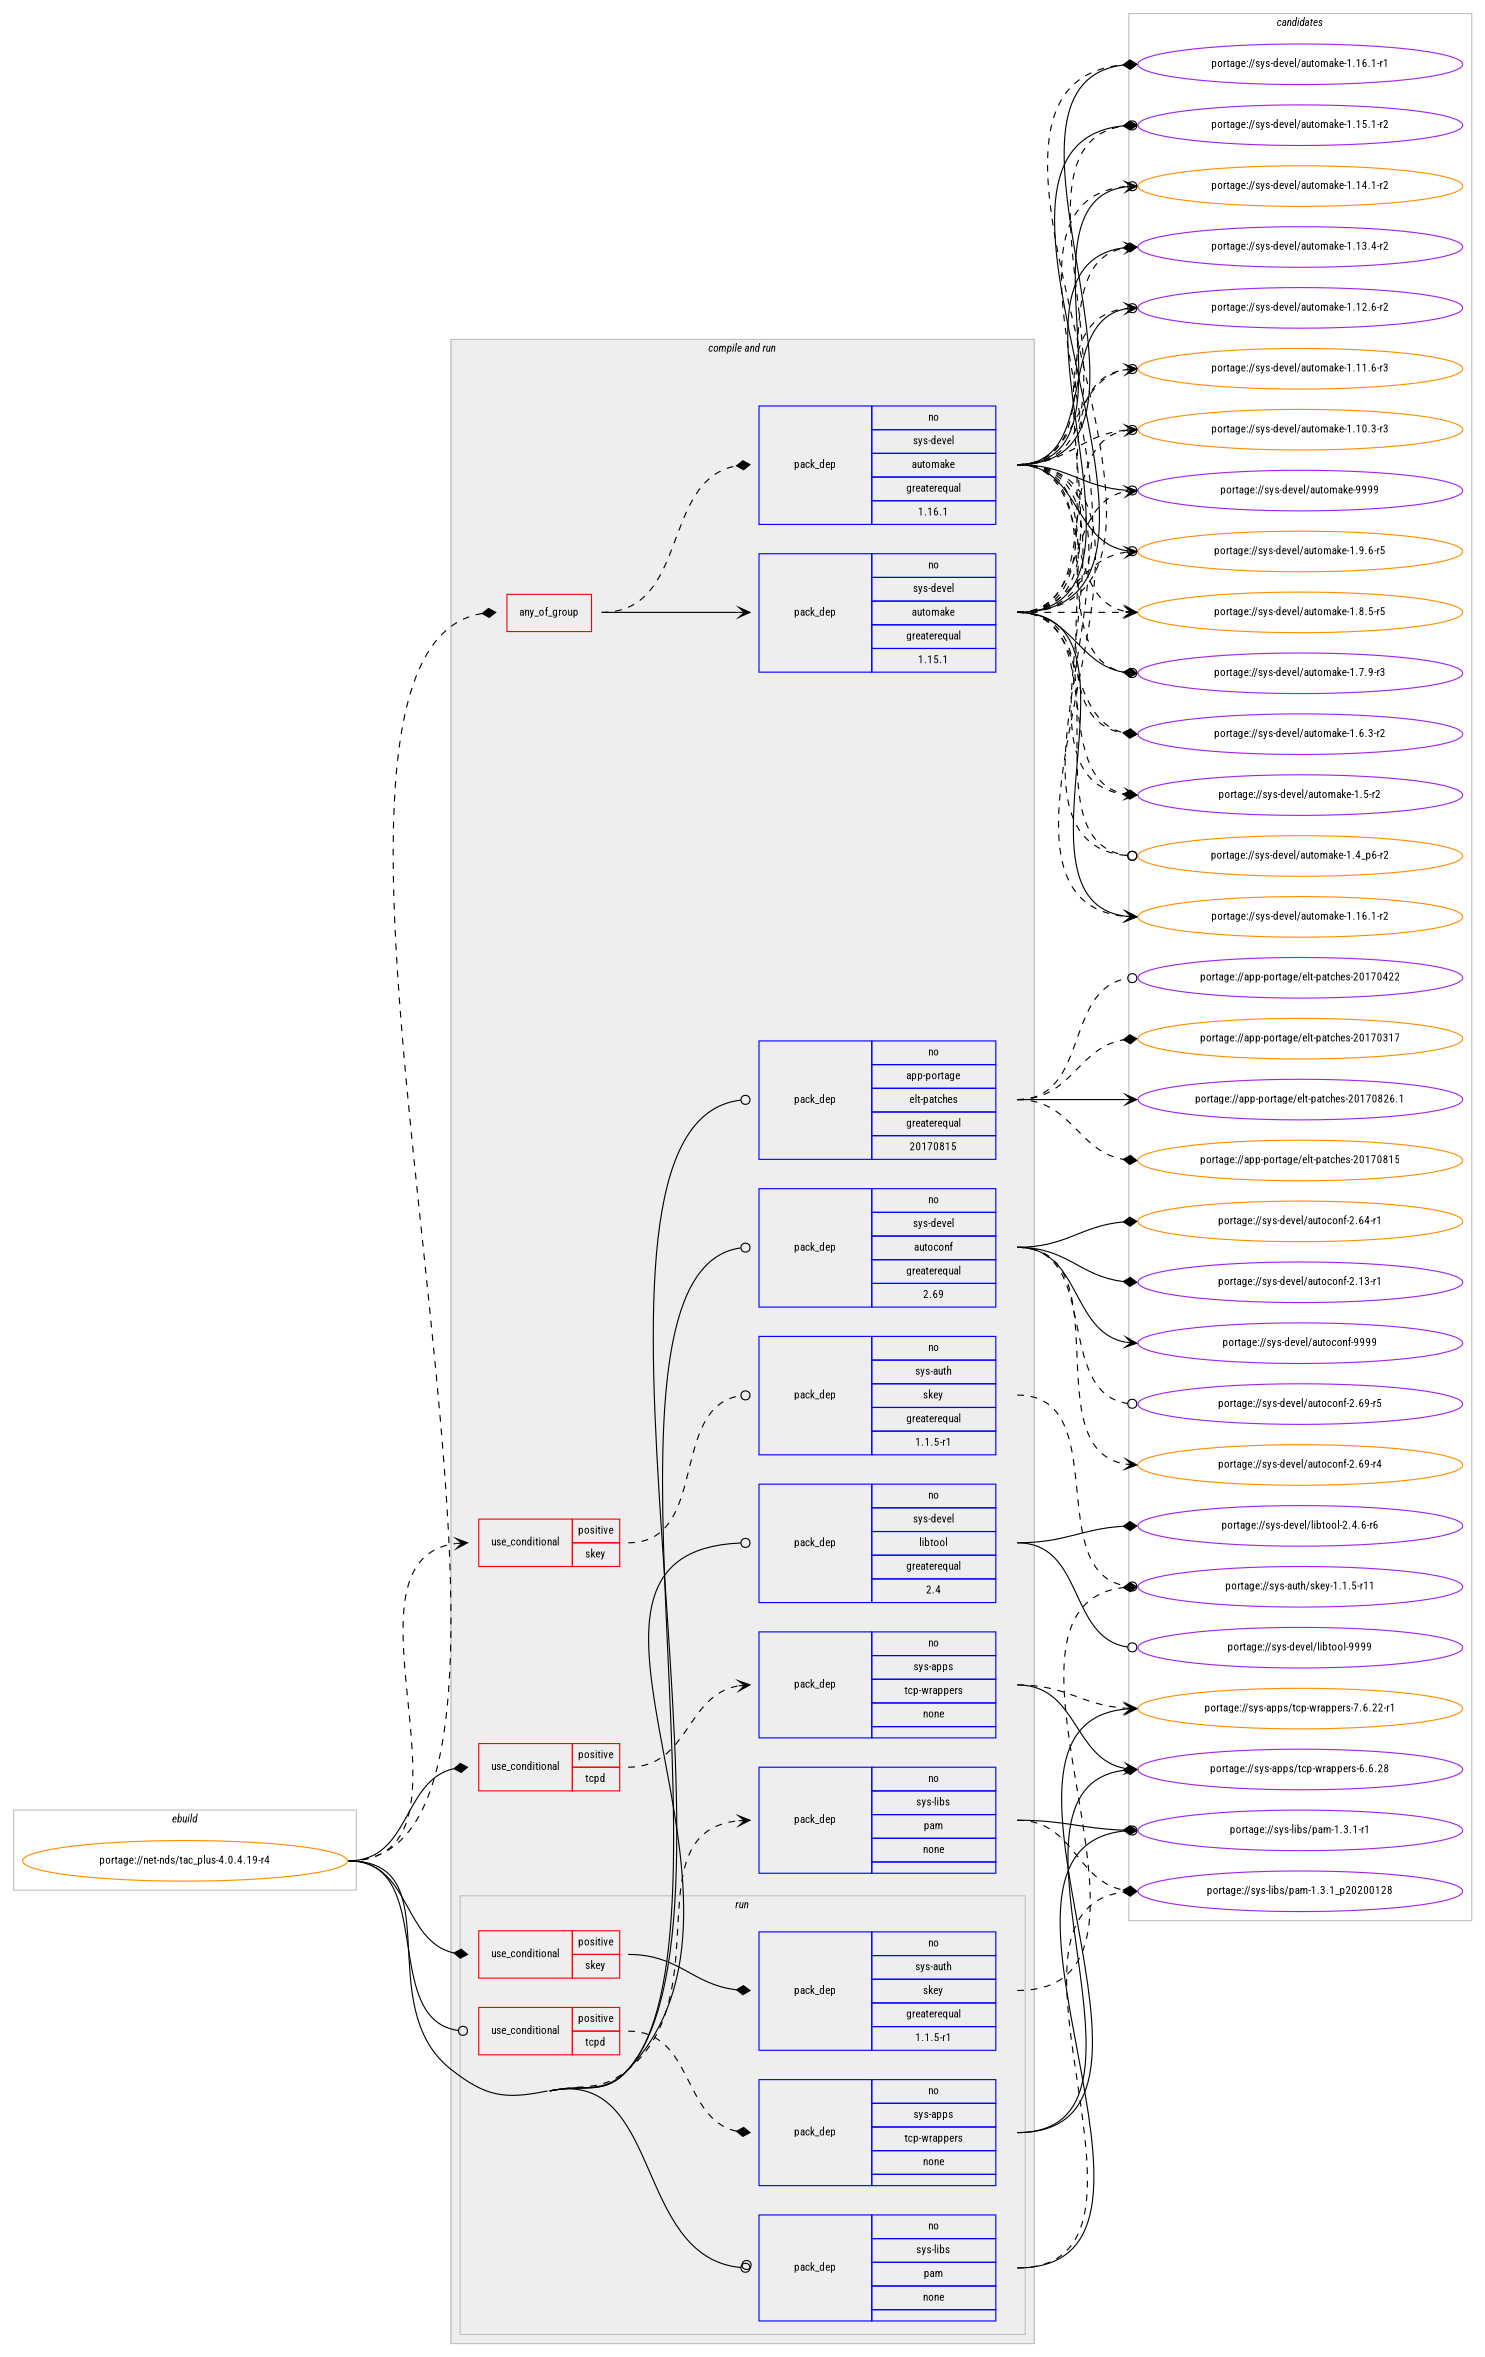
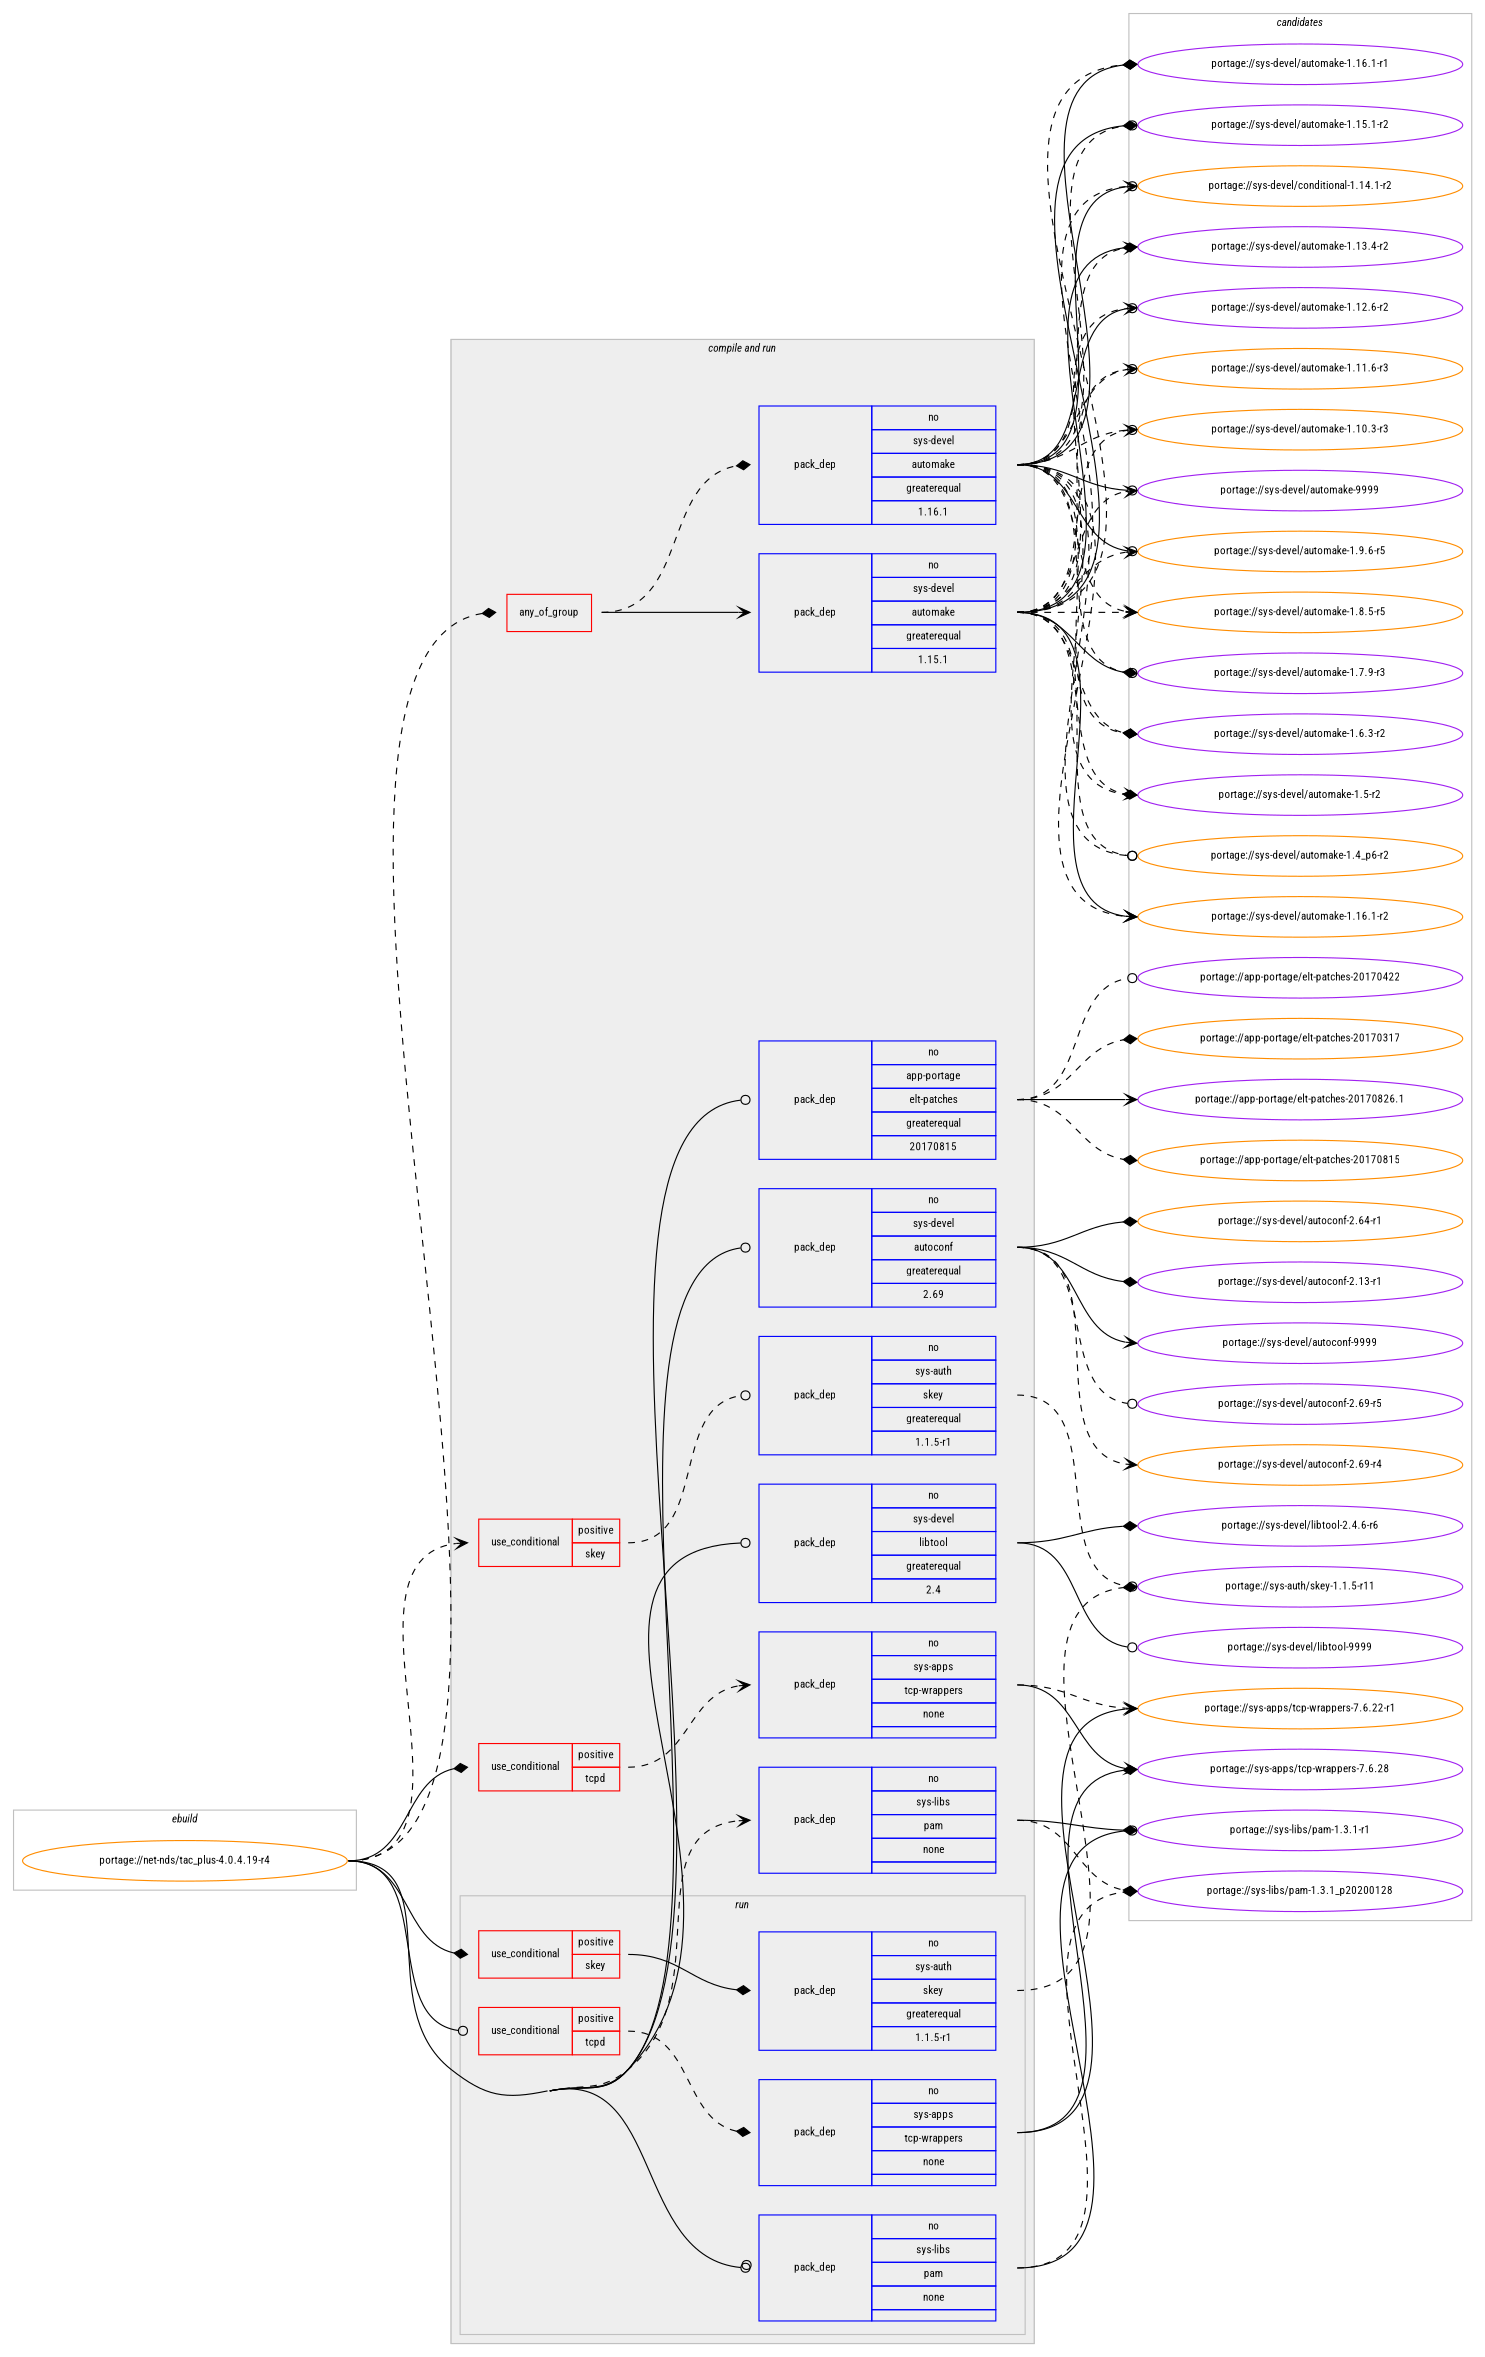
(1300, 186) -> (1300, 186)
(1300, 1769) -> (1300, 1769)
